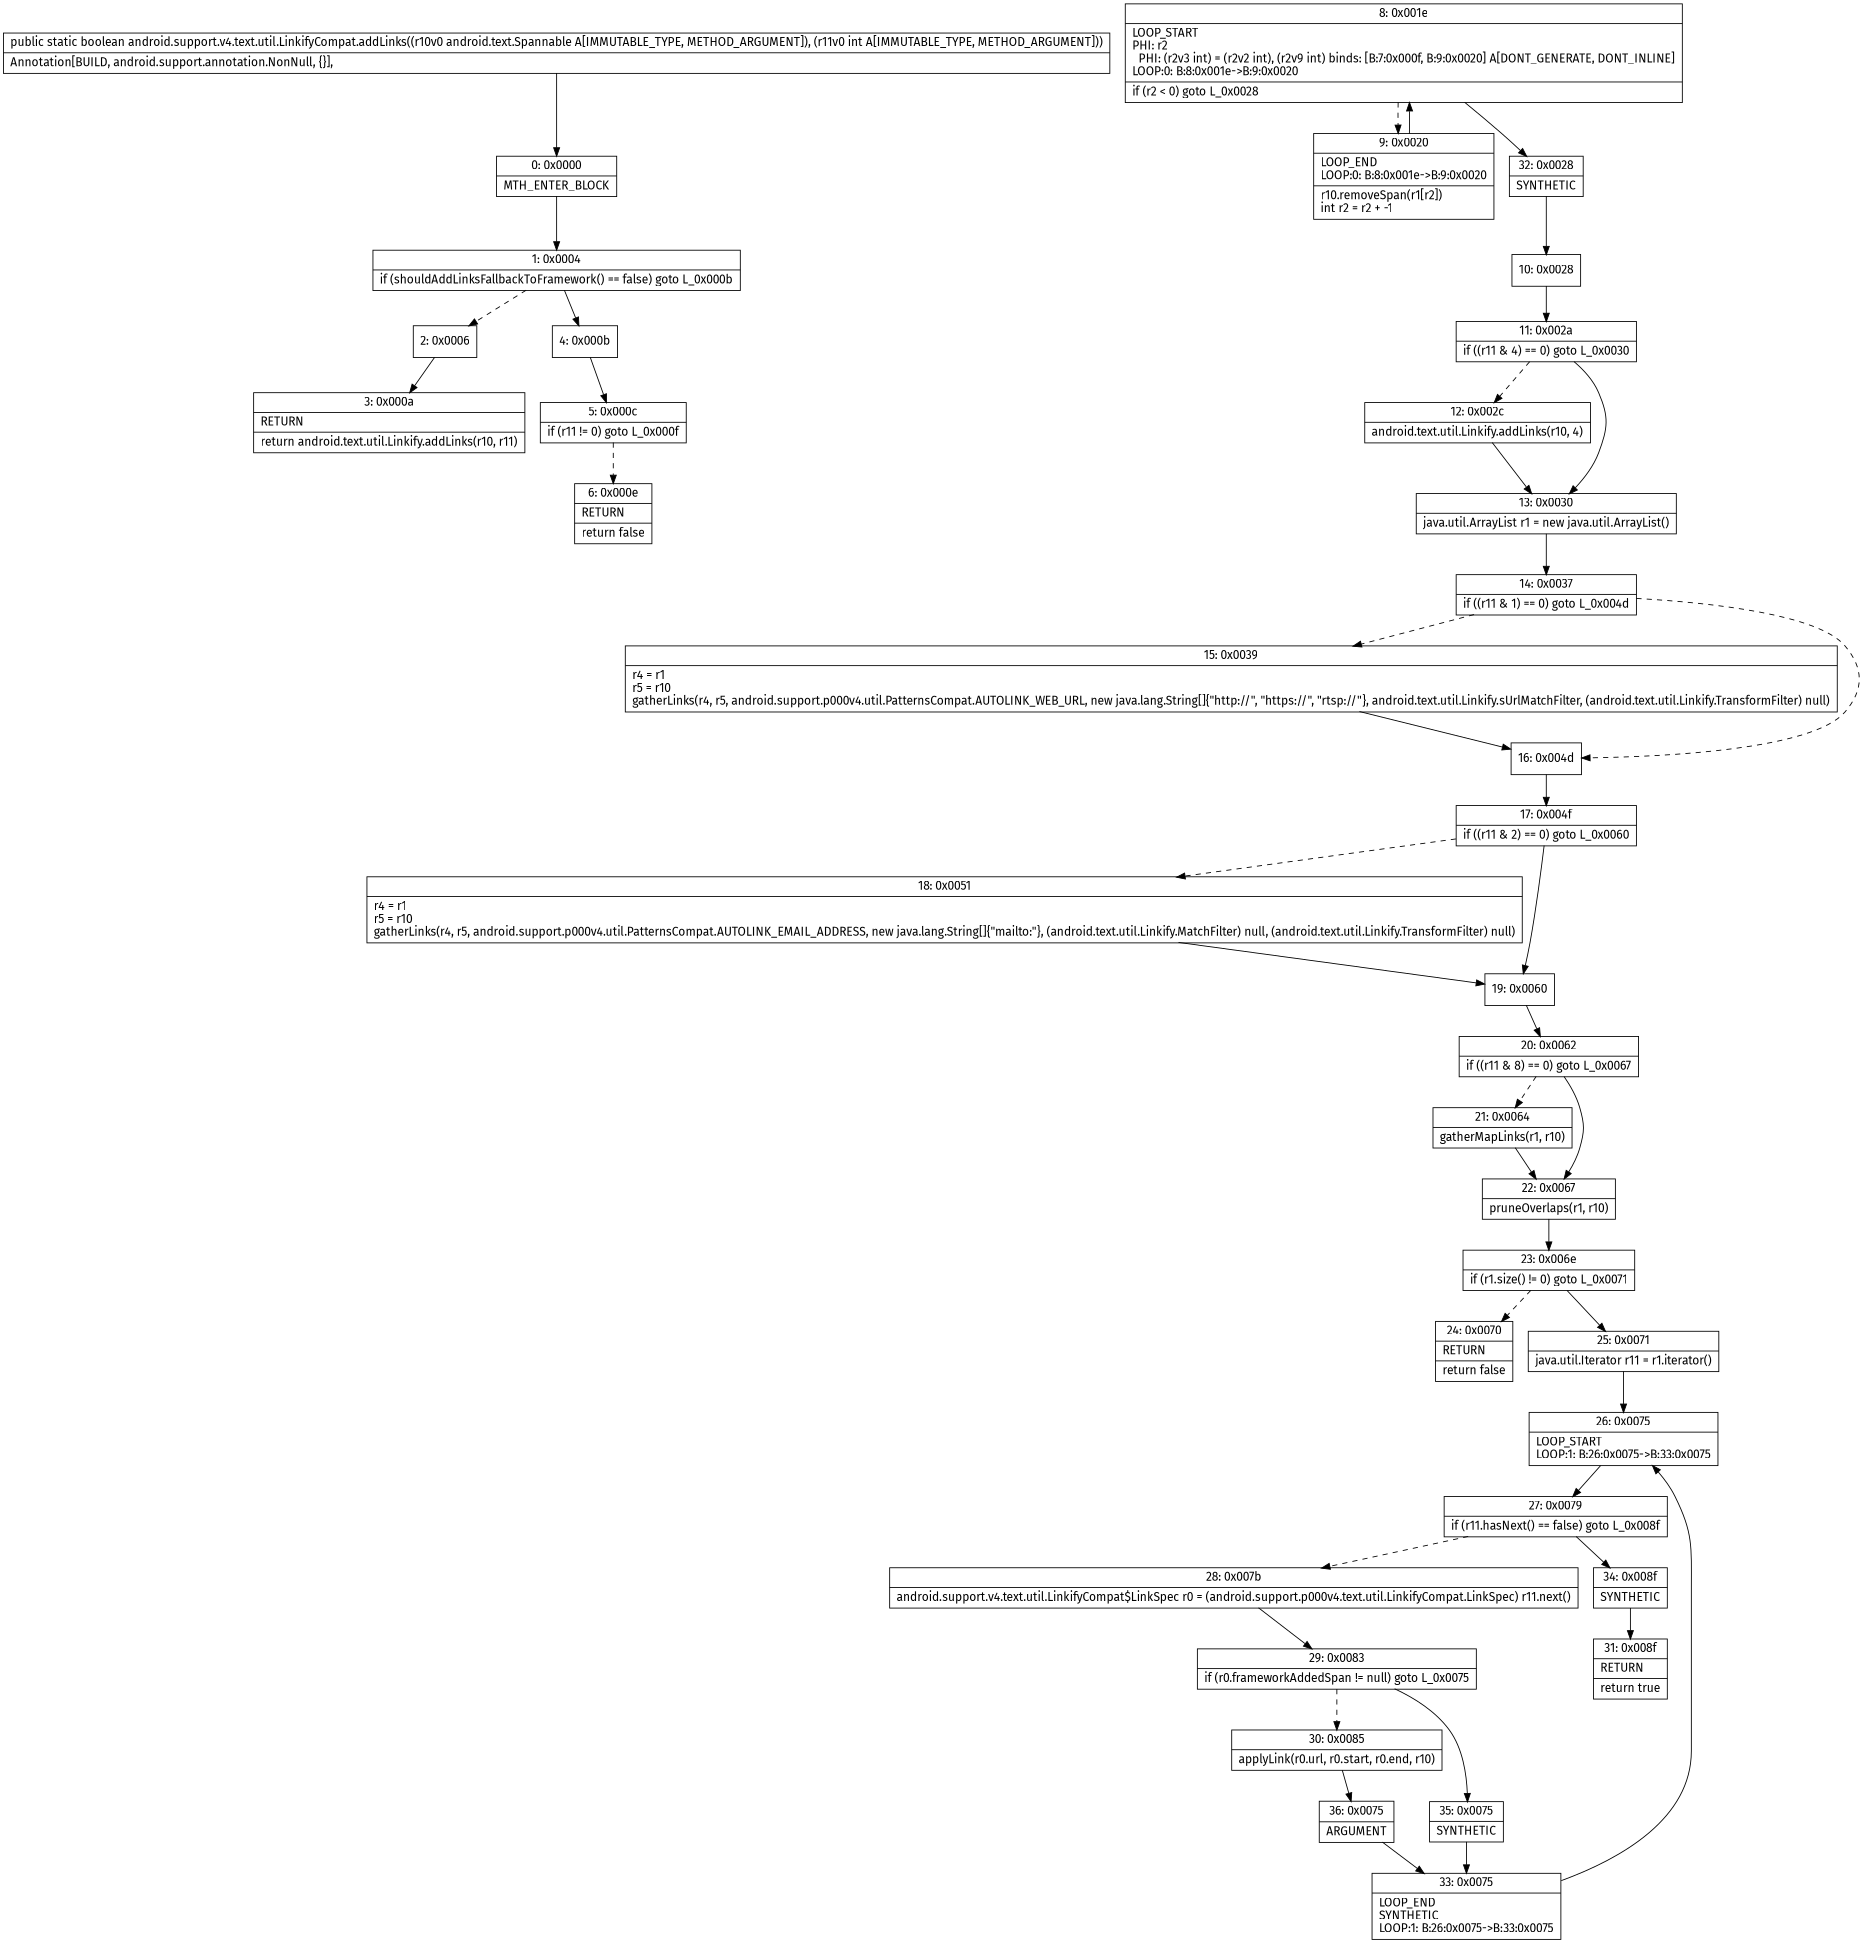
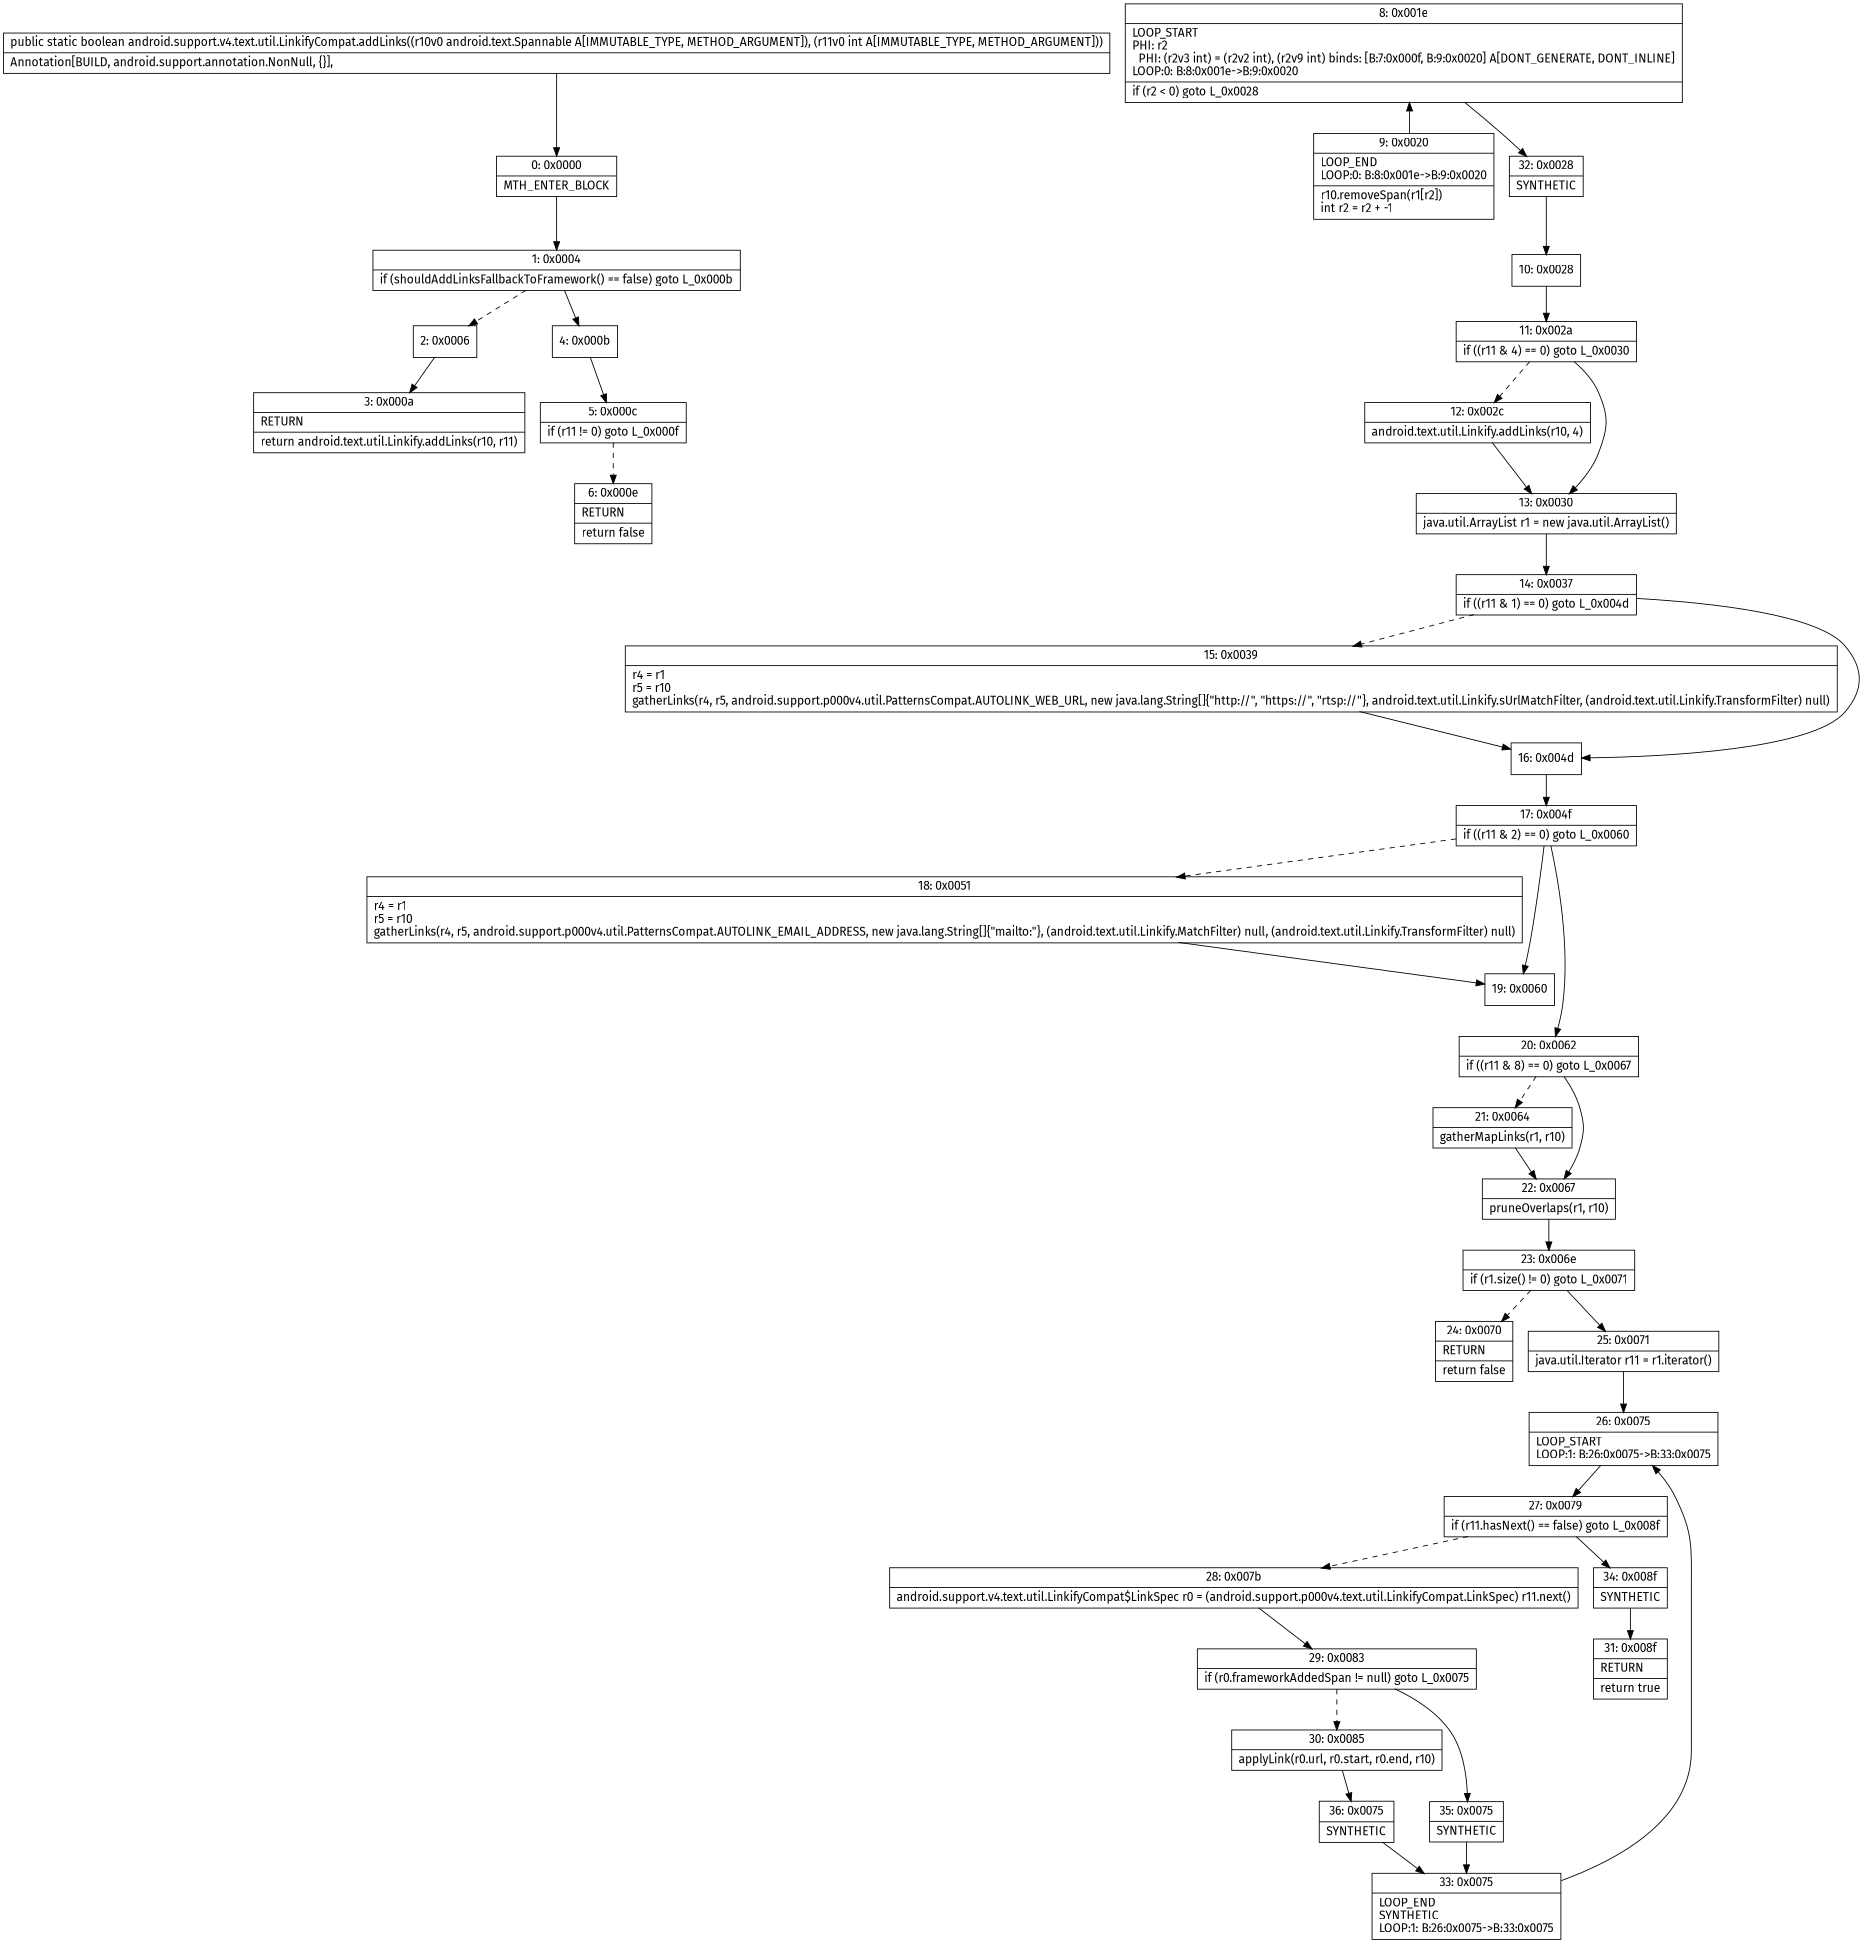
(1398, 114) -> none
(1853, 701) -> (1853, 701)
(1532, 1017) -> (1564, 937)
(1357, 1832) -> (1356, 1832)
